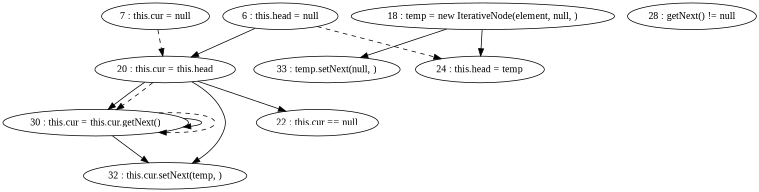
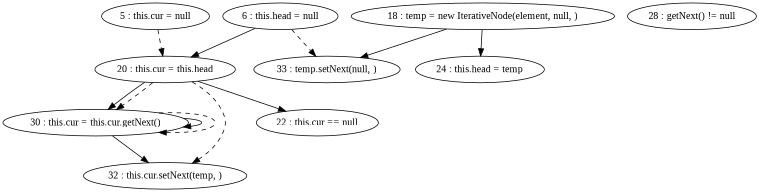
(156, 16) -> (156, 16)
(376, 42) -> (301, 40)
(225, 119) -> (225, 119)
